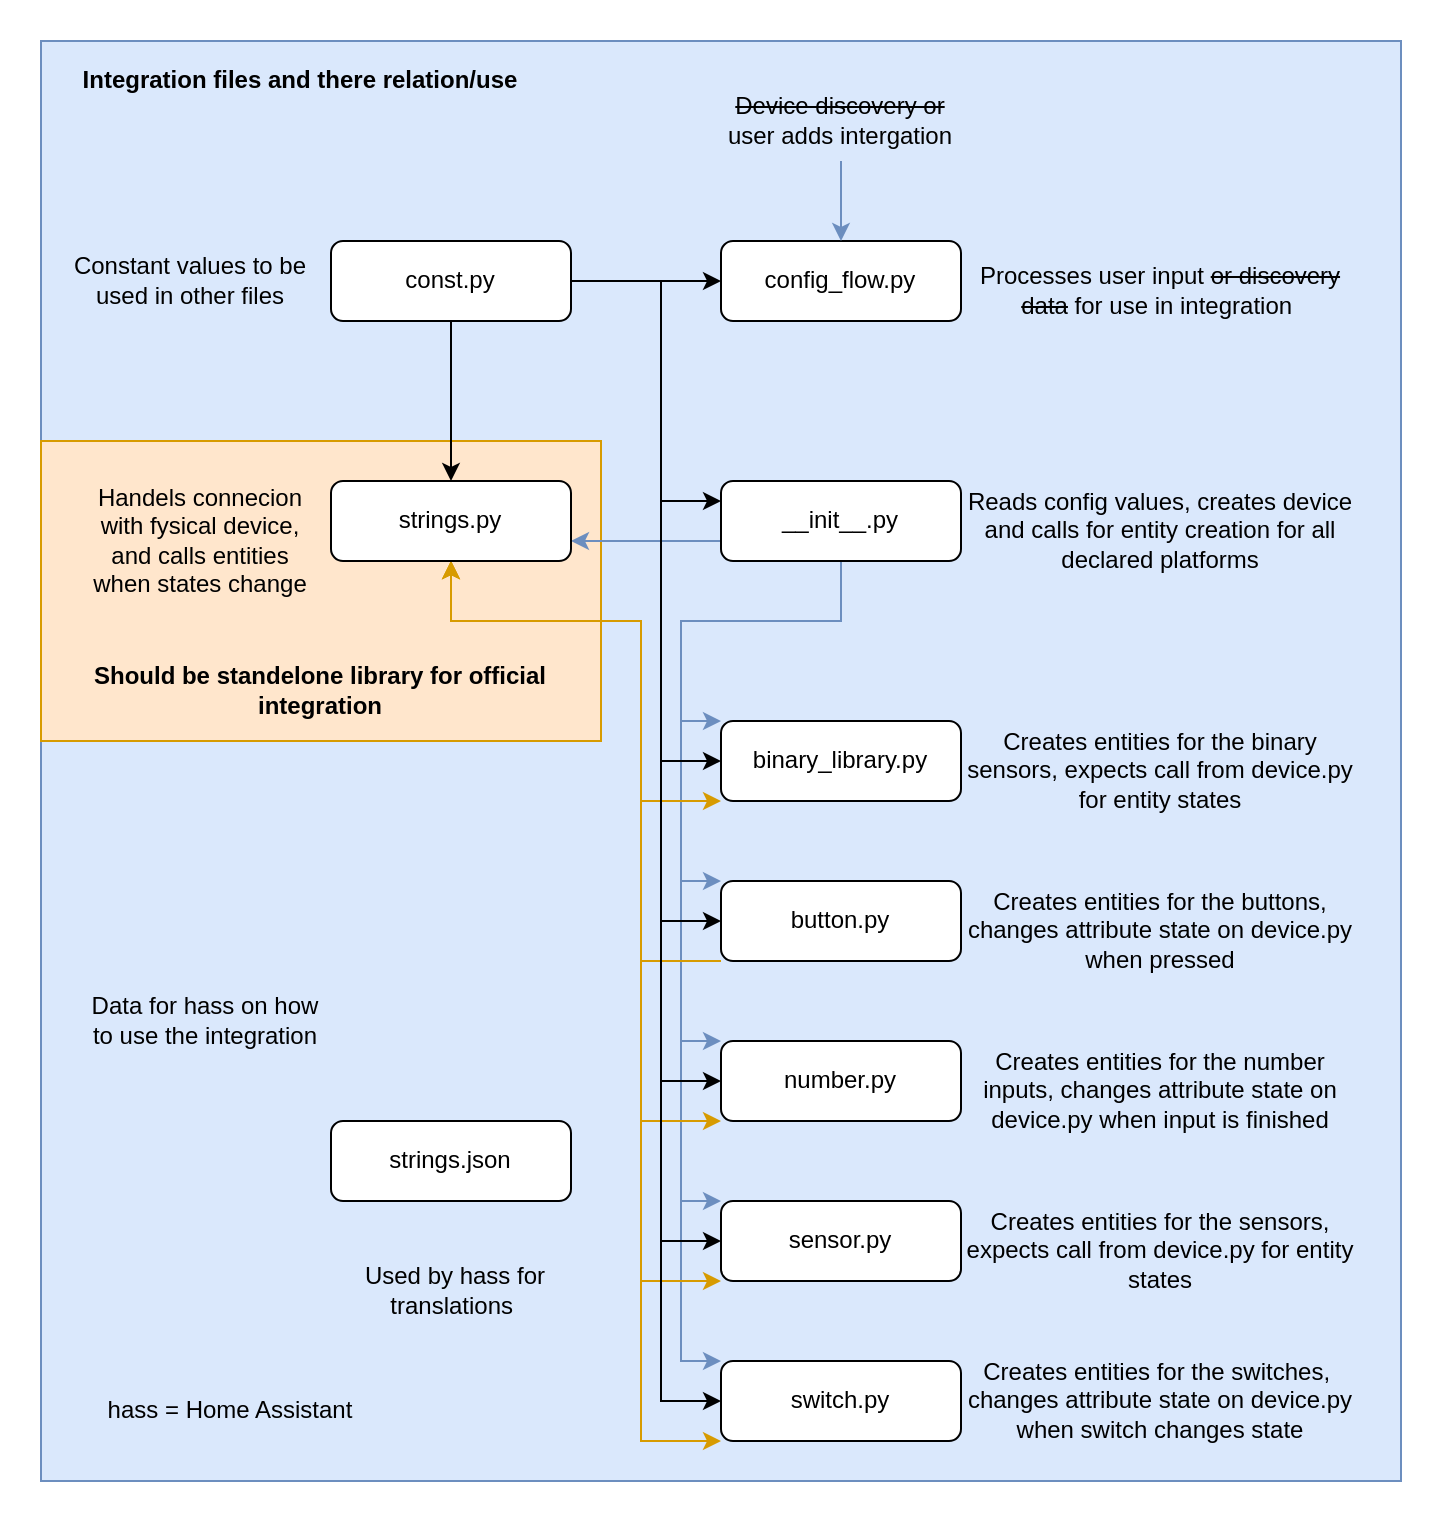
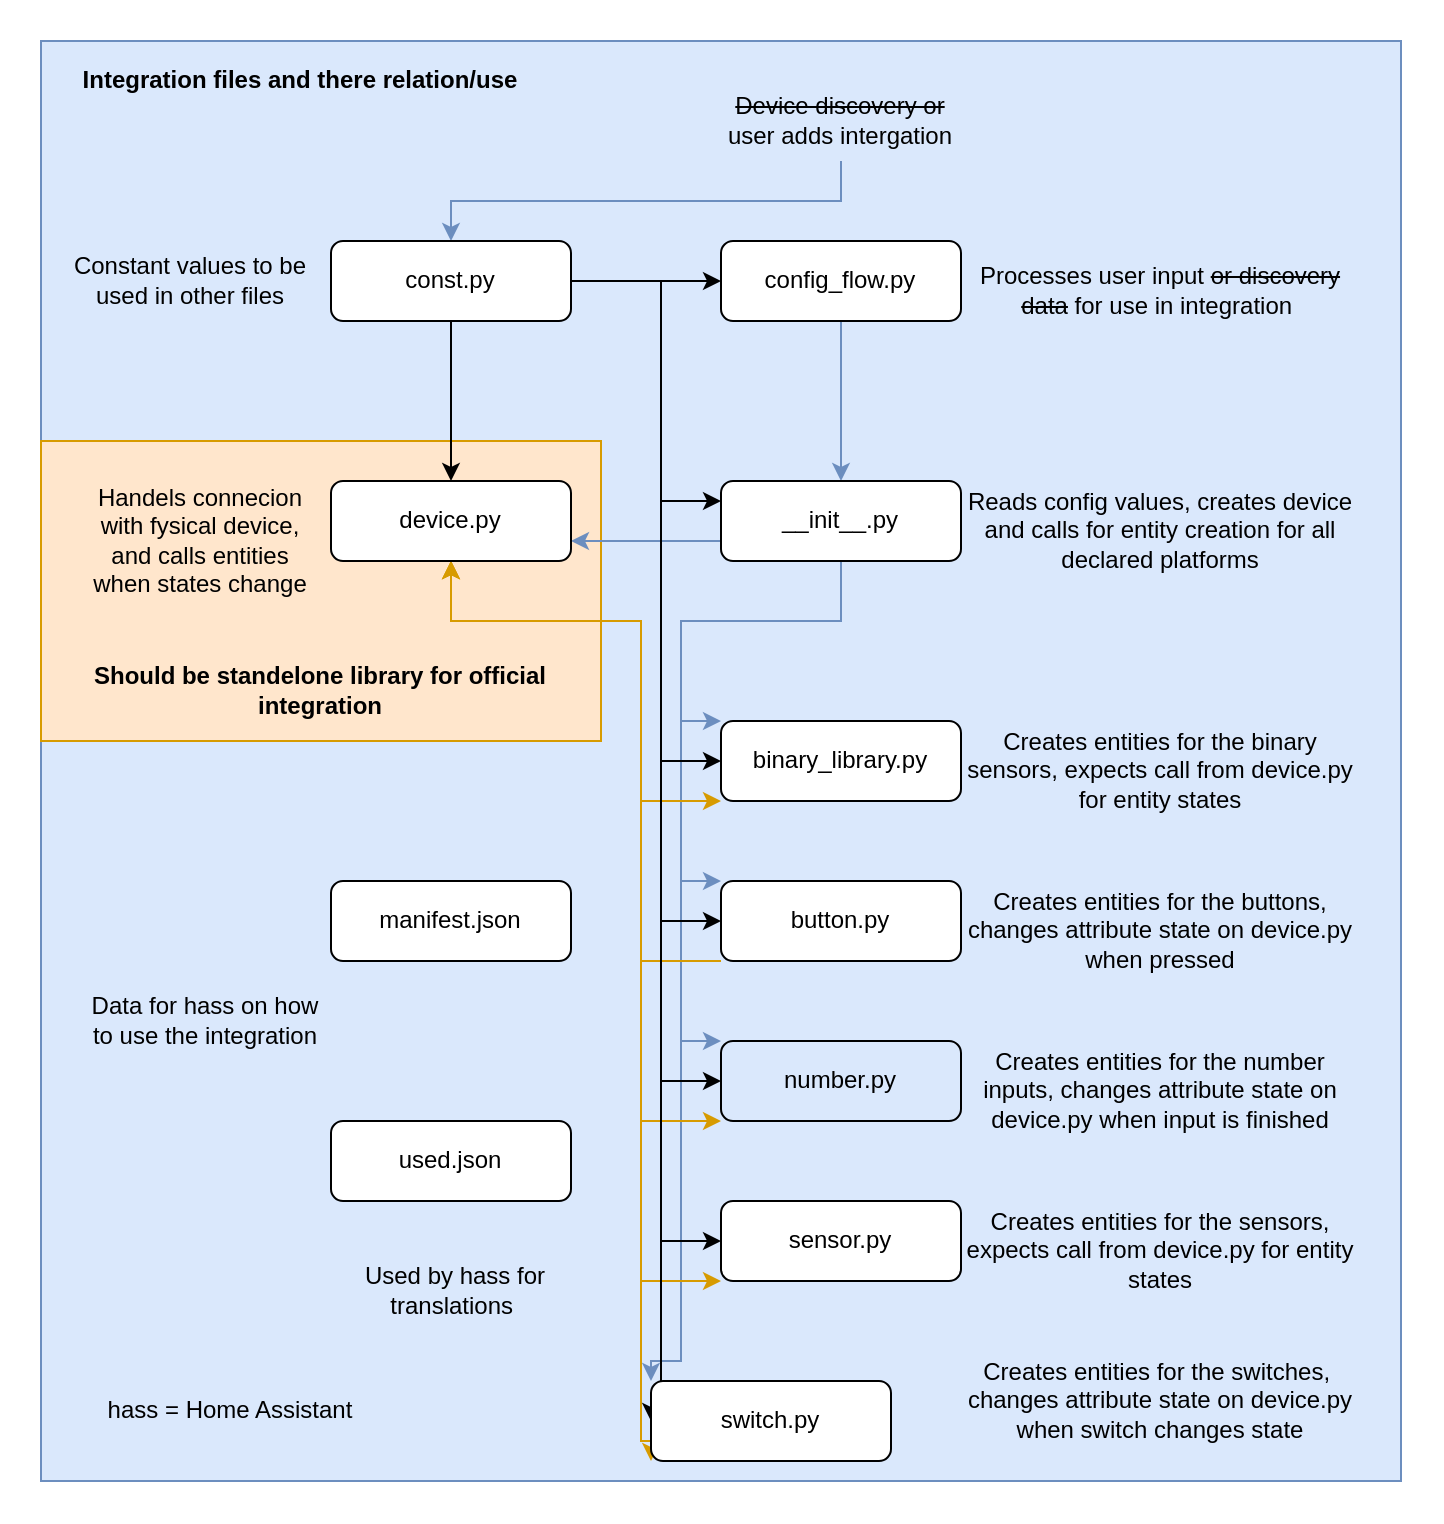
(841, 213) -> (634, 201)
none -> (841, 394)
(451, 521) -> (451, 521)
none -> (451, 921)
(841, 1081) -> (841, 1081)
(451, 1161) -> (451, 1161)
(696, 1201) -> none
(841, 1401) -> (771, 1421)
